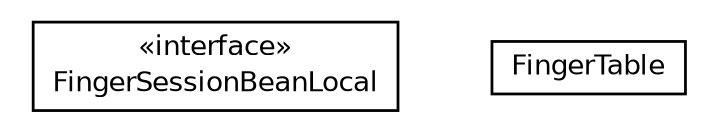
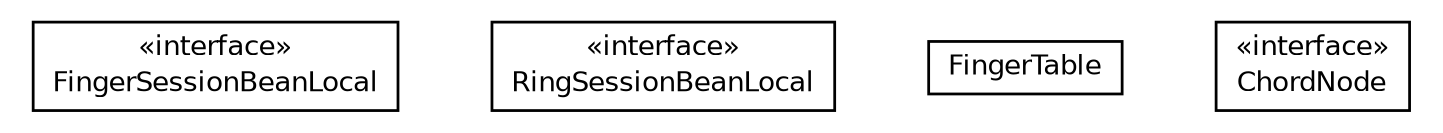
none -> (663, 66)
none -> (1313, 66)
